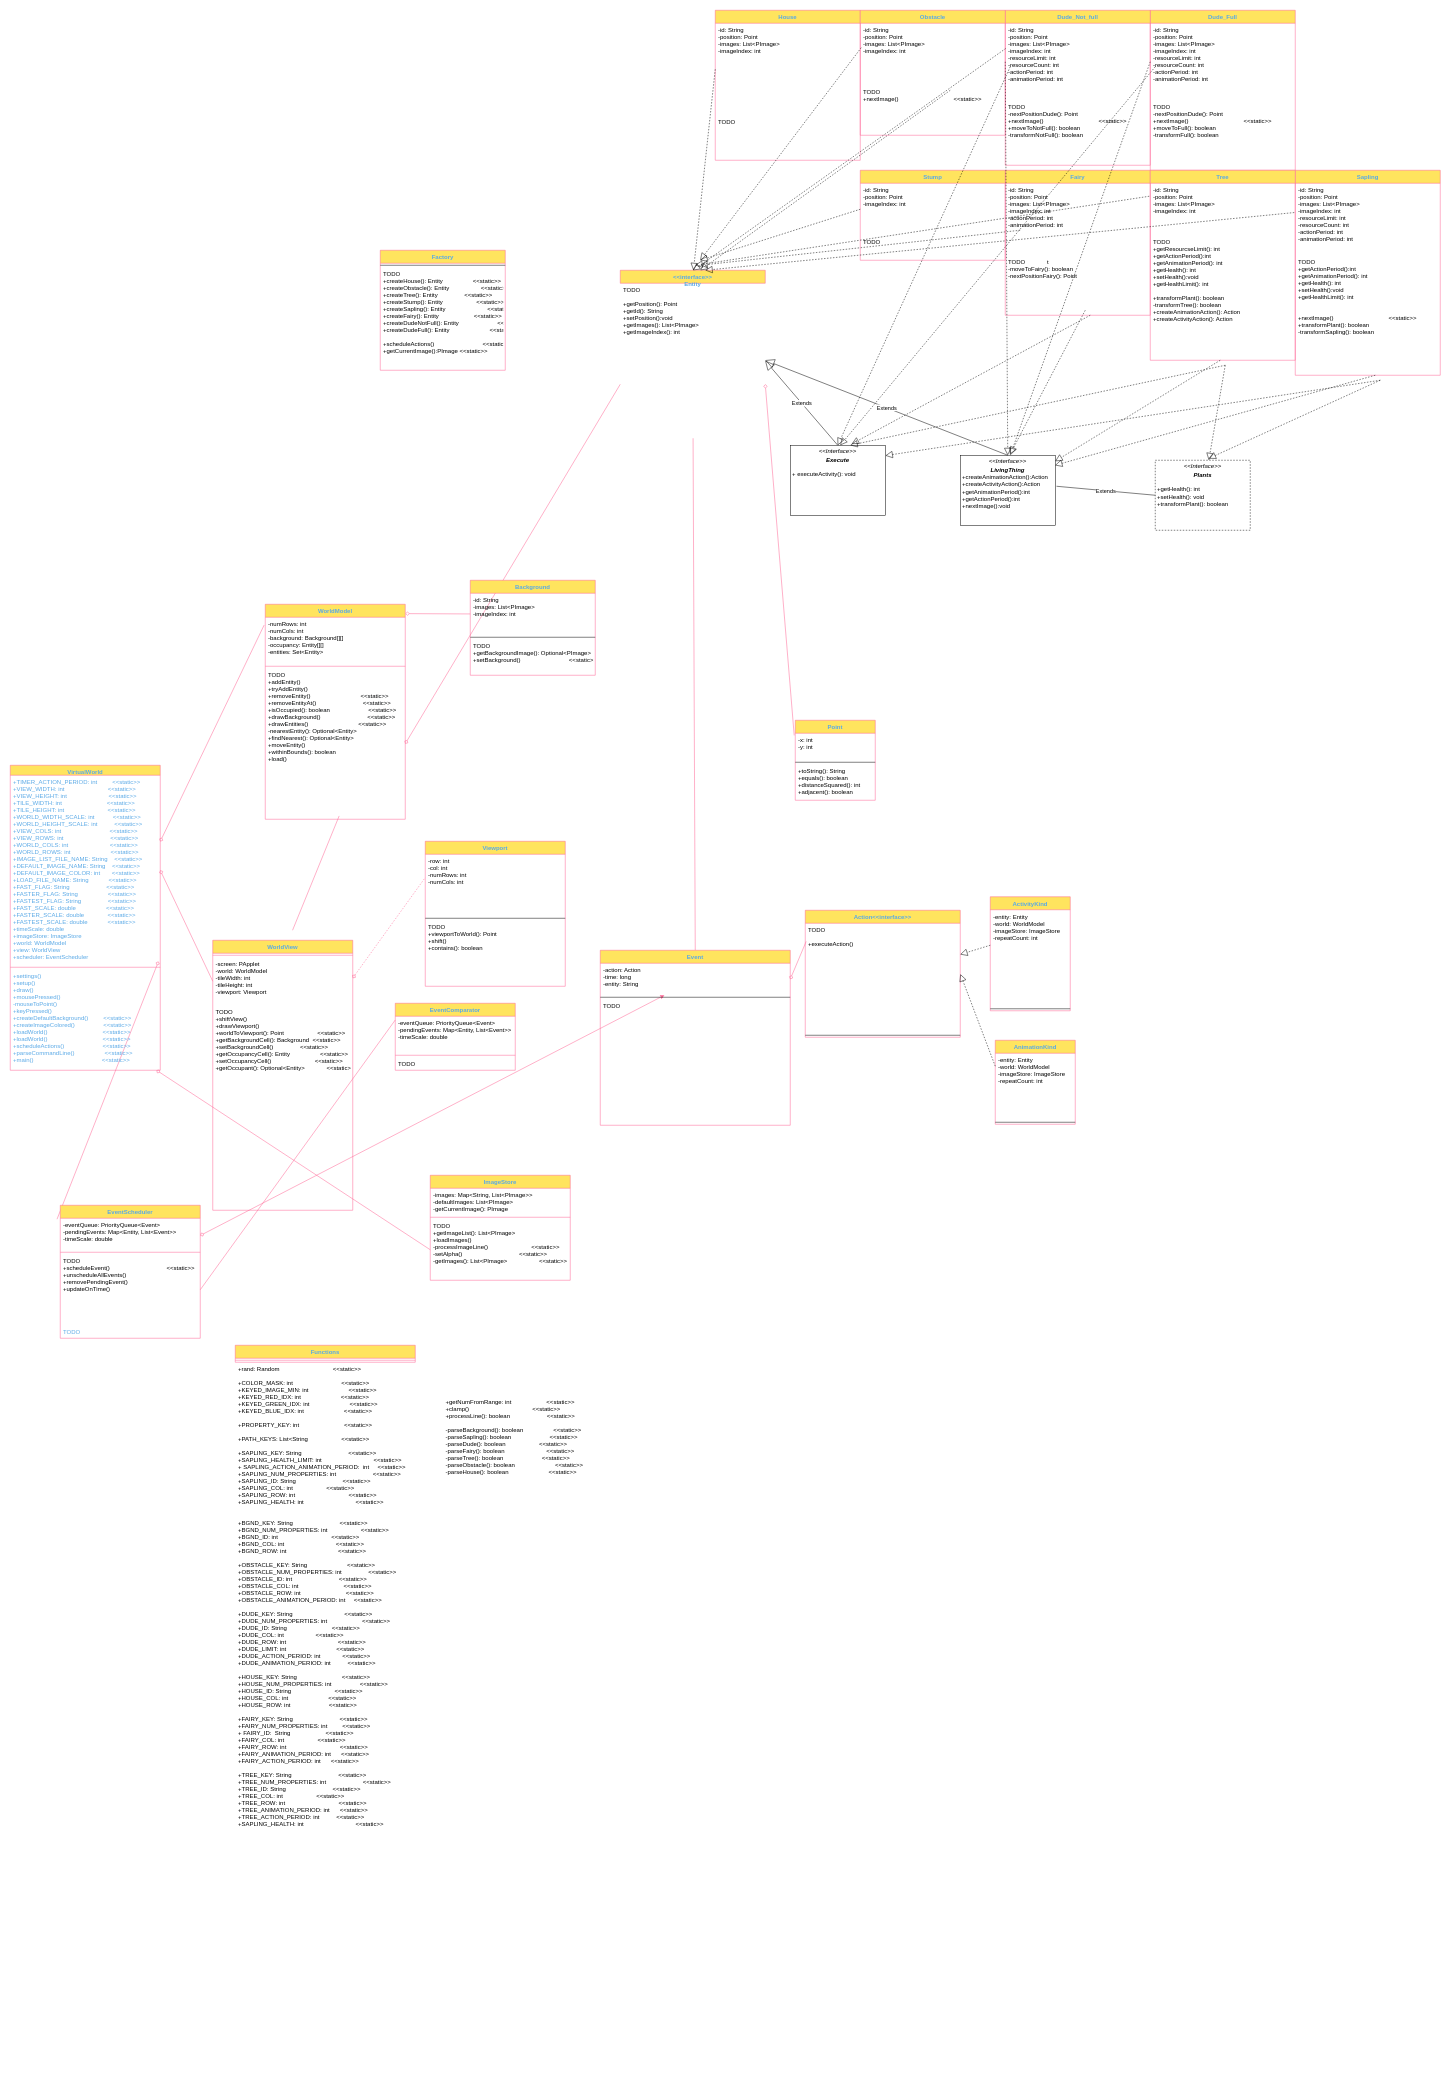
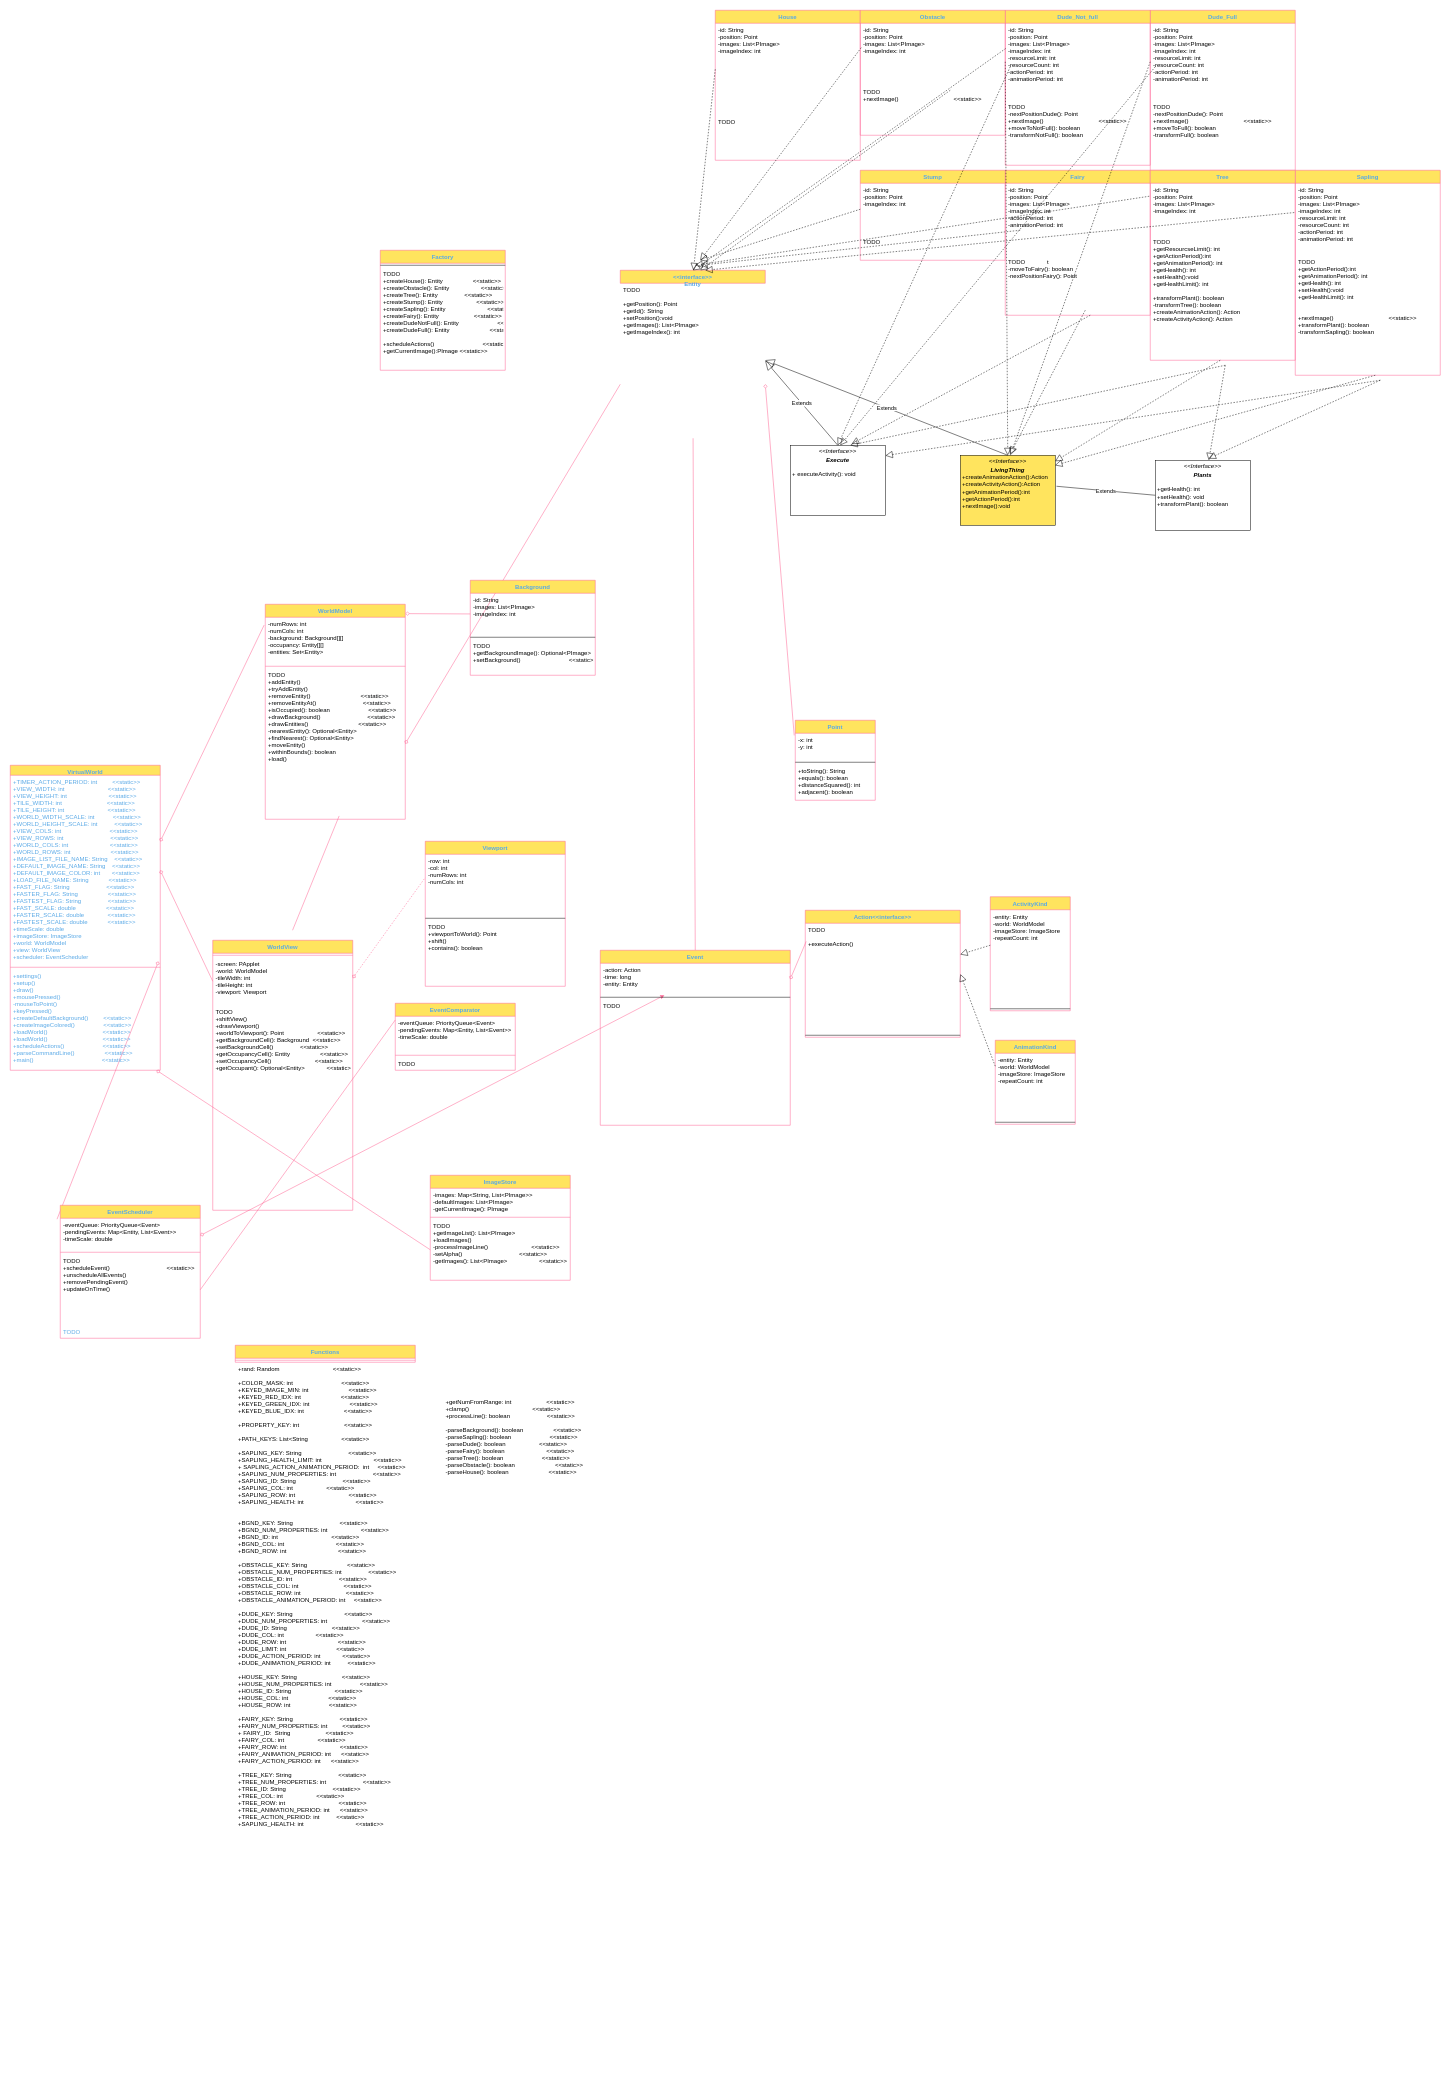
(1008, 490) -> (1008, 490)
(1203, 495) -> (1203, 495)
(625, 970) -> (625, 970)
